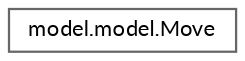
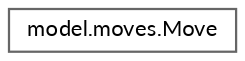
(123, 30) -> (123, 30)
